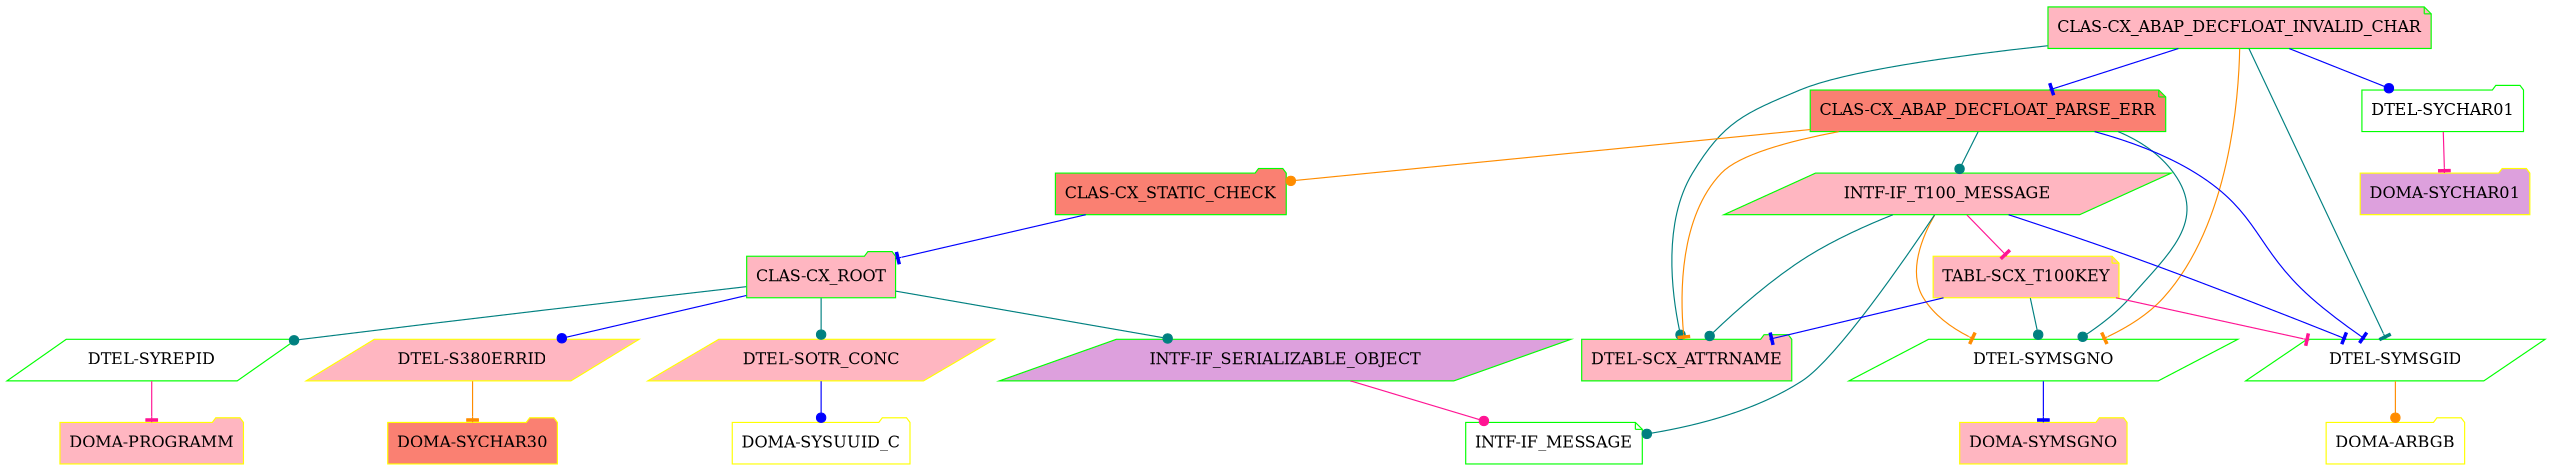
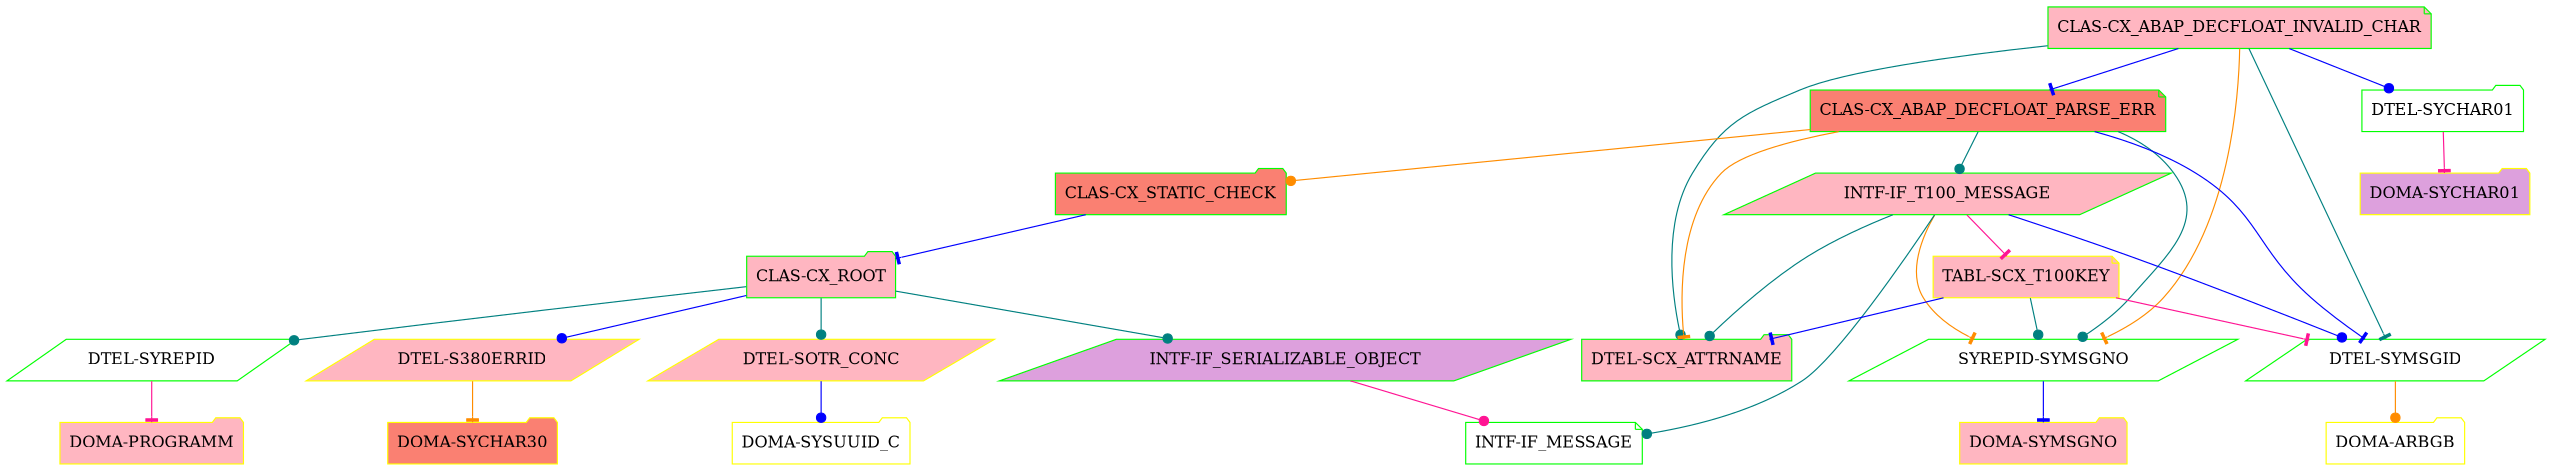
(2167, 270) -> (2167, 270)
(2043, 360) -> (2043, 360)
